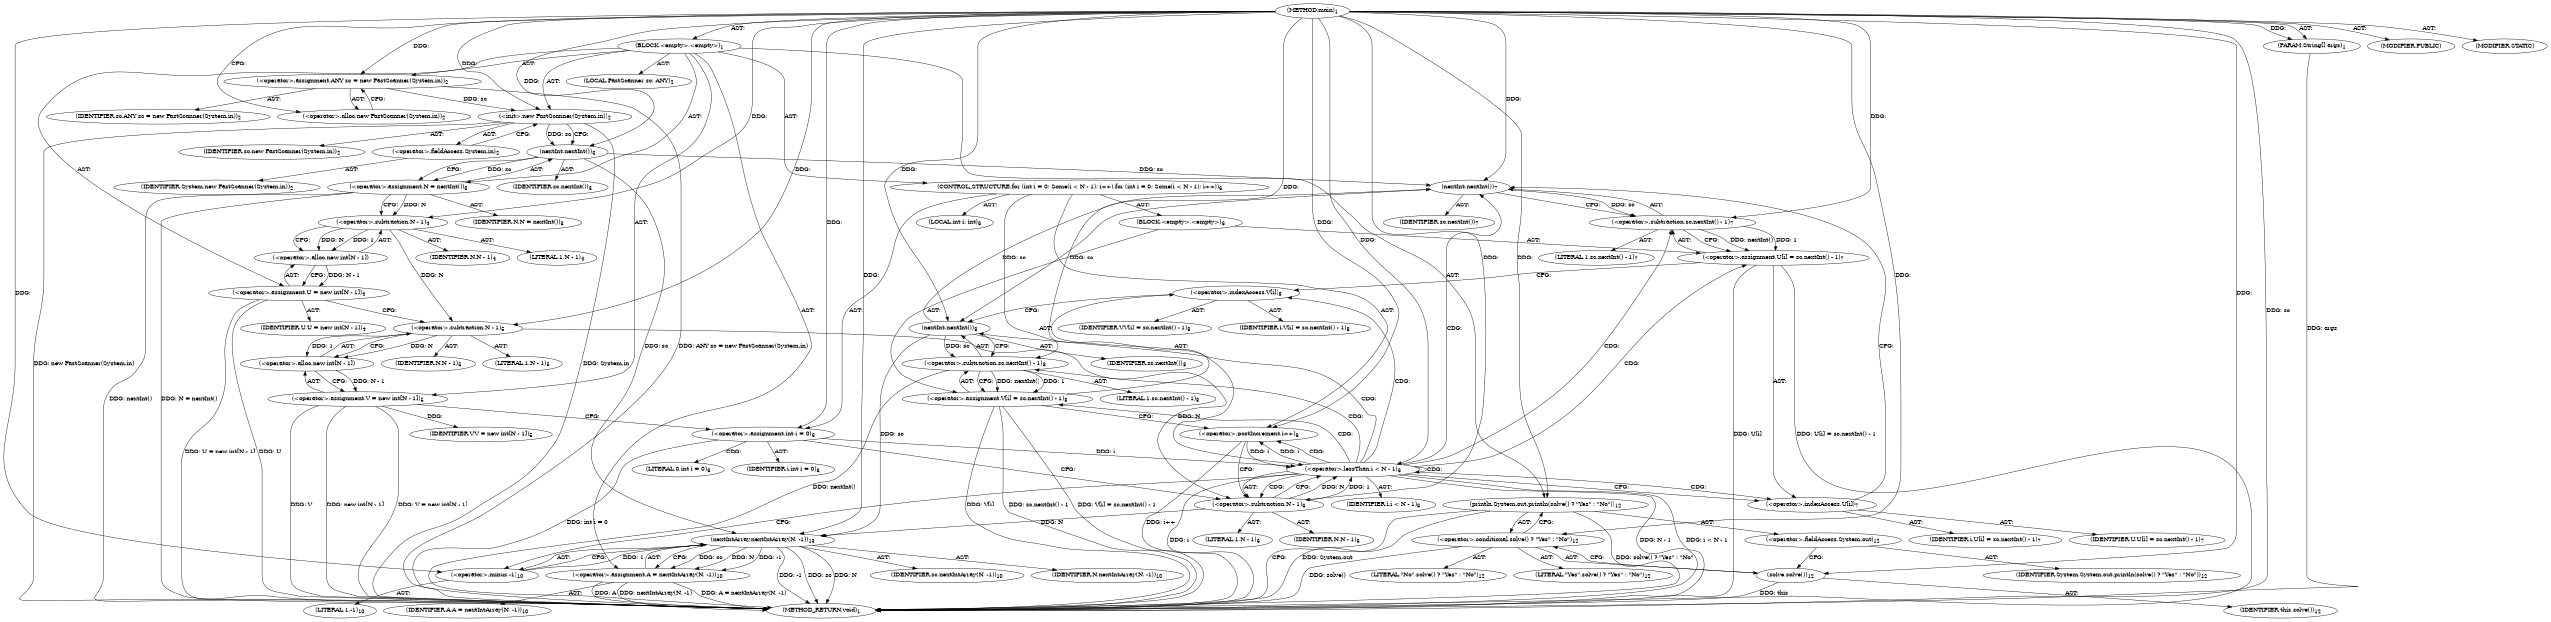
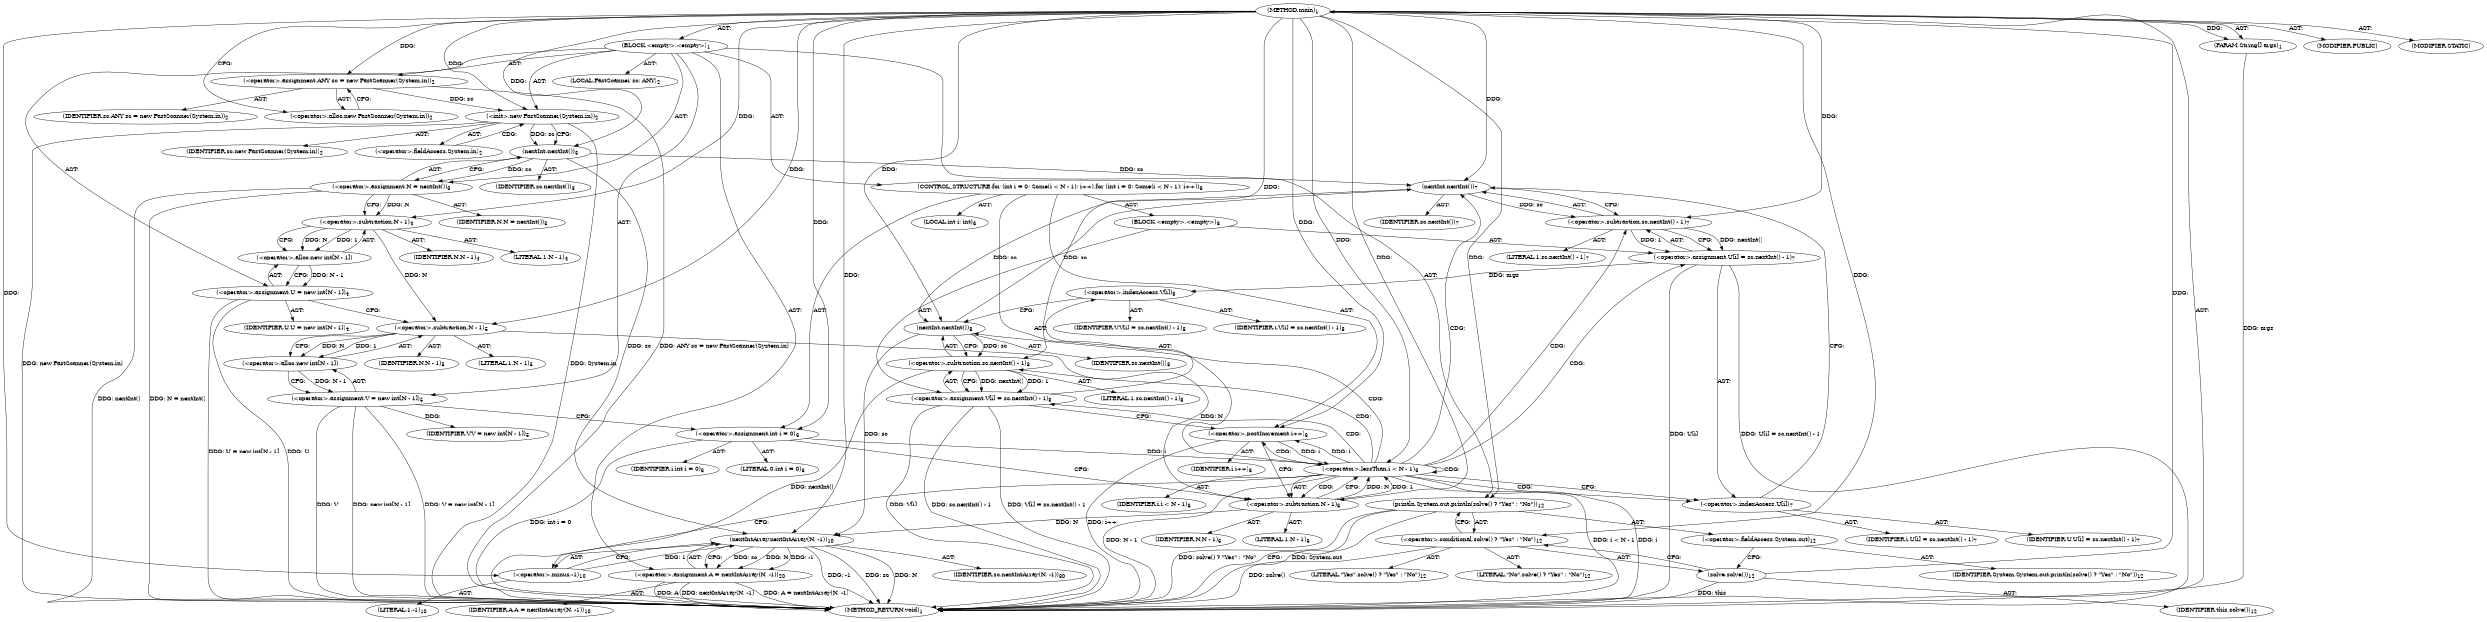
(2236, 55) -> (2173, 79)
(524, 134) -> (510, 134)
(217, 187) -> none
(1545, 276) -> (1504, 276)
(2278, 311) -> (2203, 311)
(1392, 350) -> none
(735, 452) -> (769, 452)
none -> (1222, 470)
(812, 540) -> (831, 540)
(720, 575) -> (782, 575)
(1000, 575) -> (1062, 575)
(1107, 575) -> none
